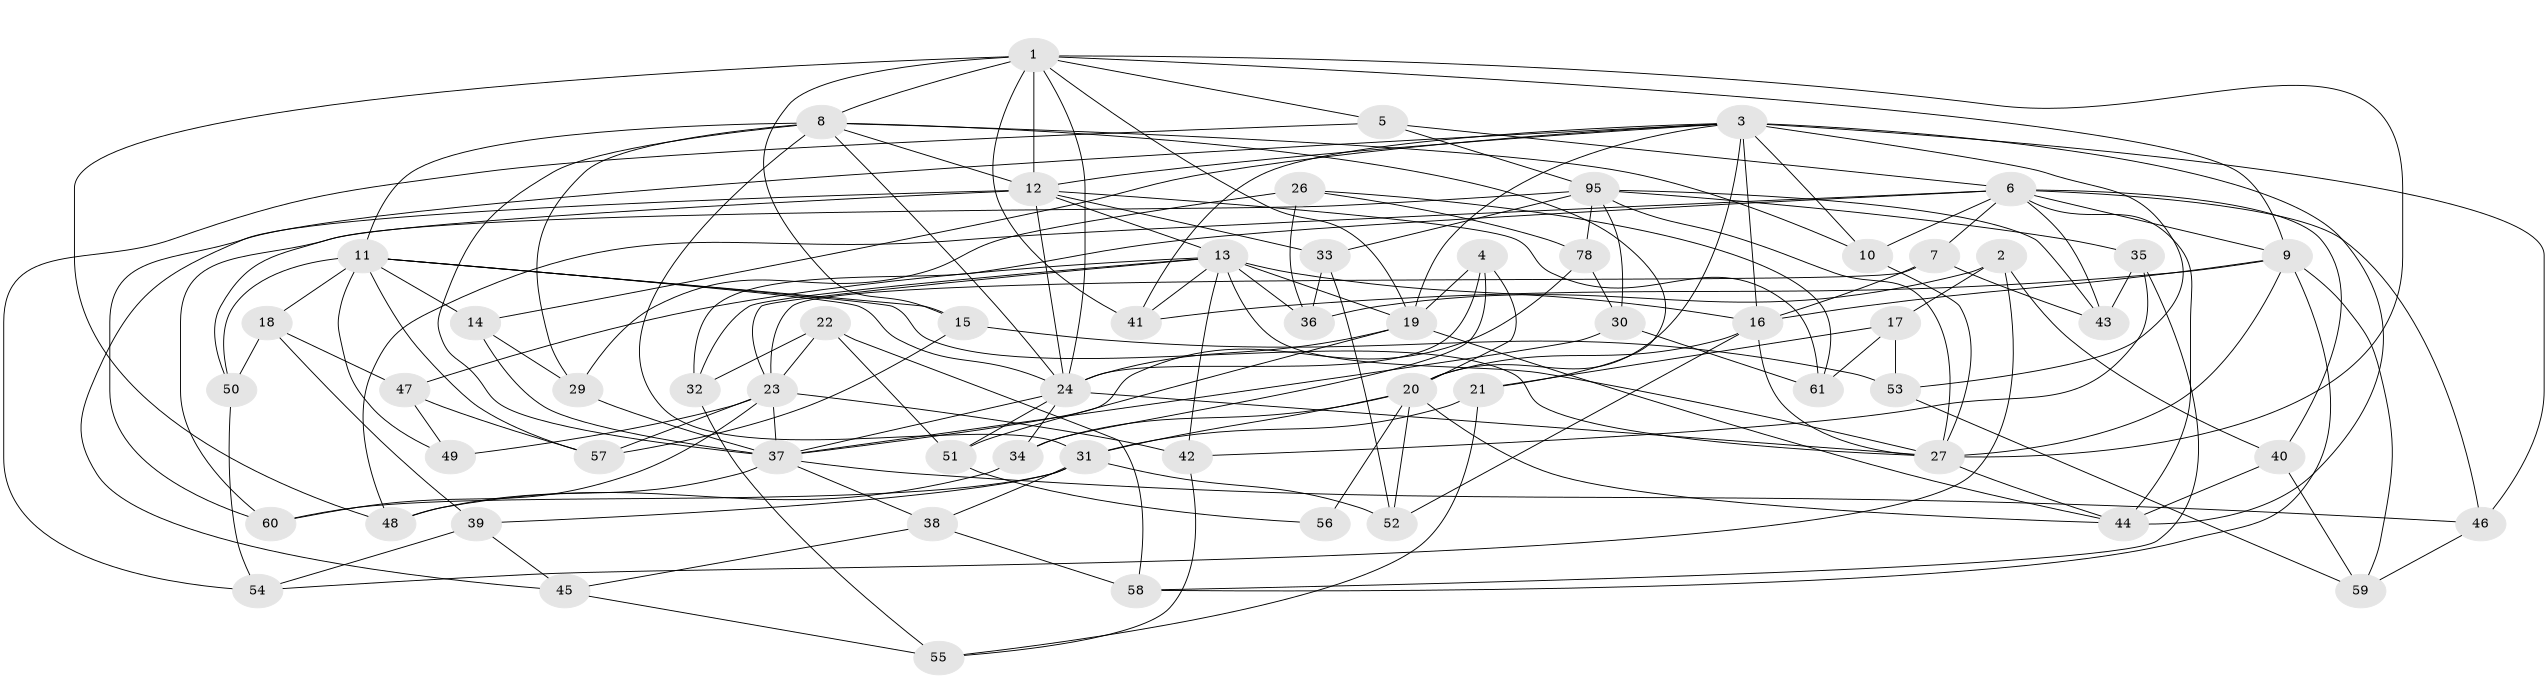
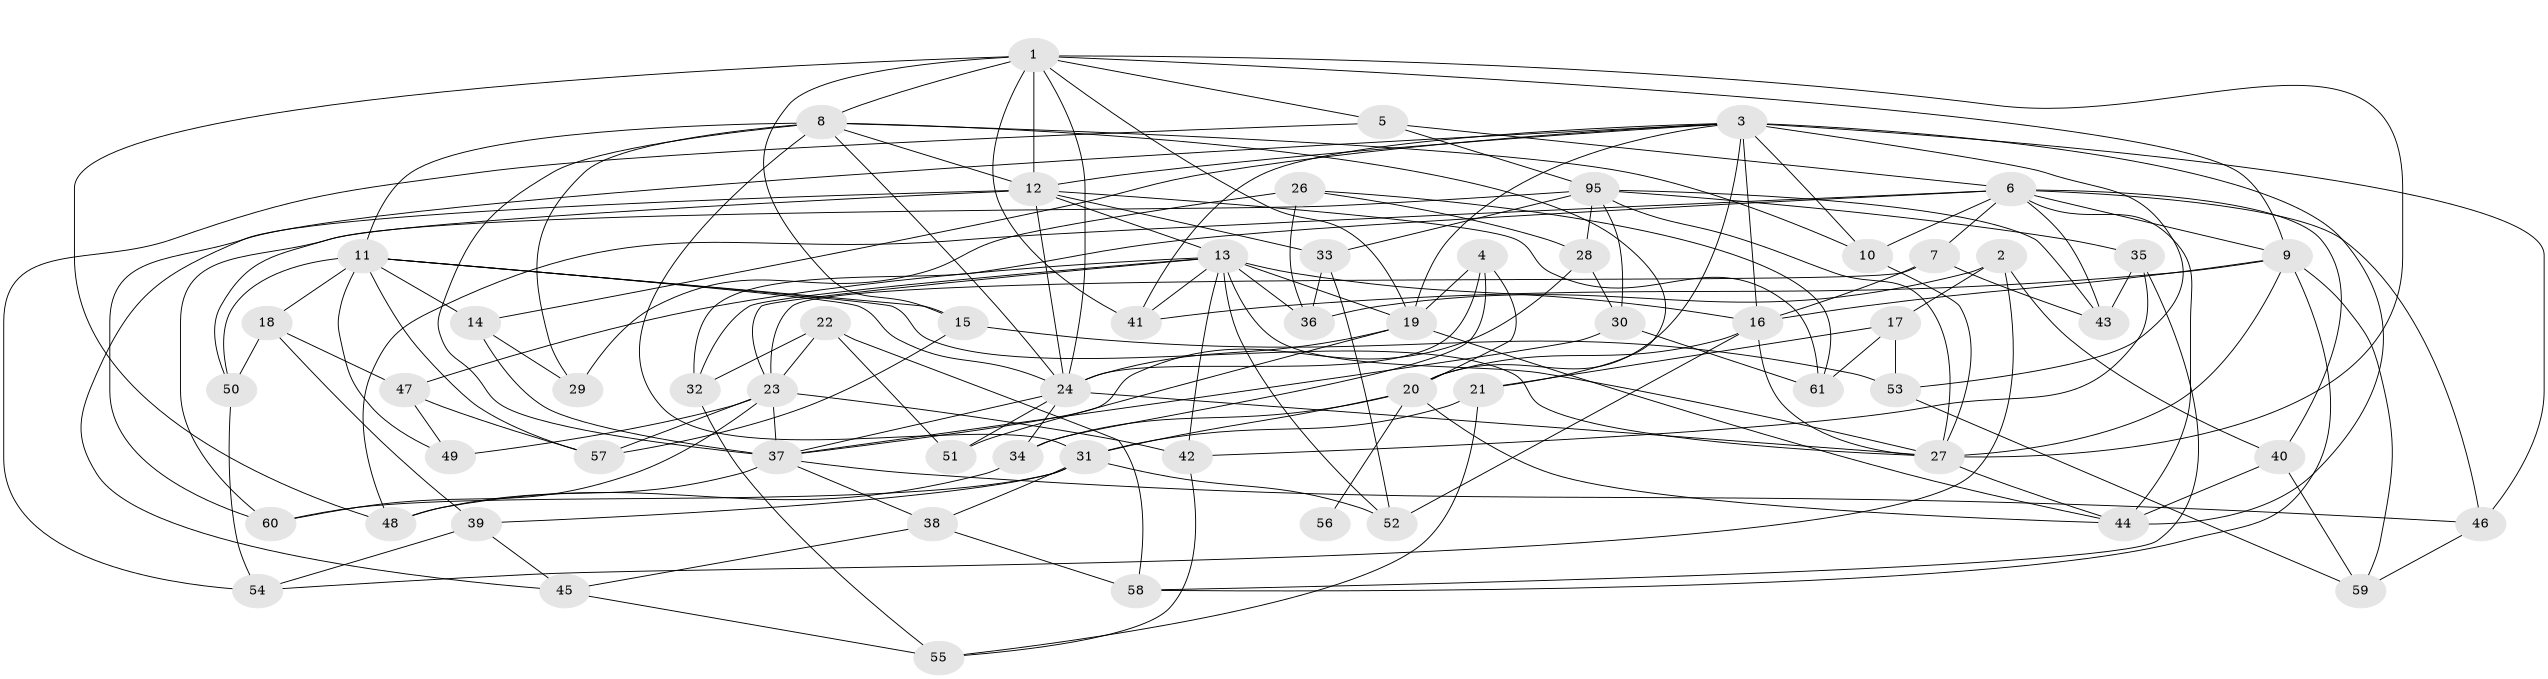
(1585, 256) -> (1585, 256)
(687, 430) -> none
(1402, 457) -> (1264, 380)
(1133, 505) -> none
